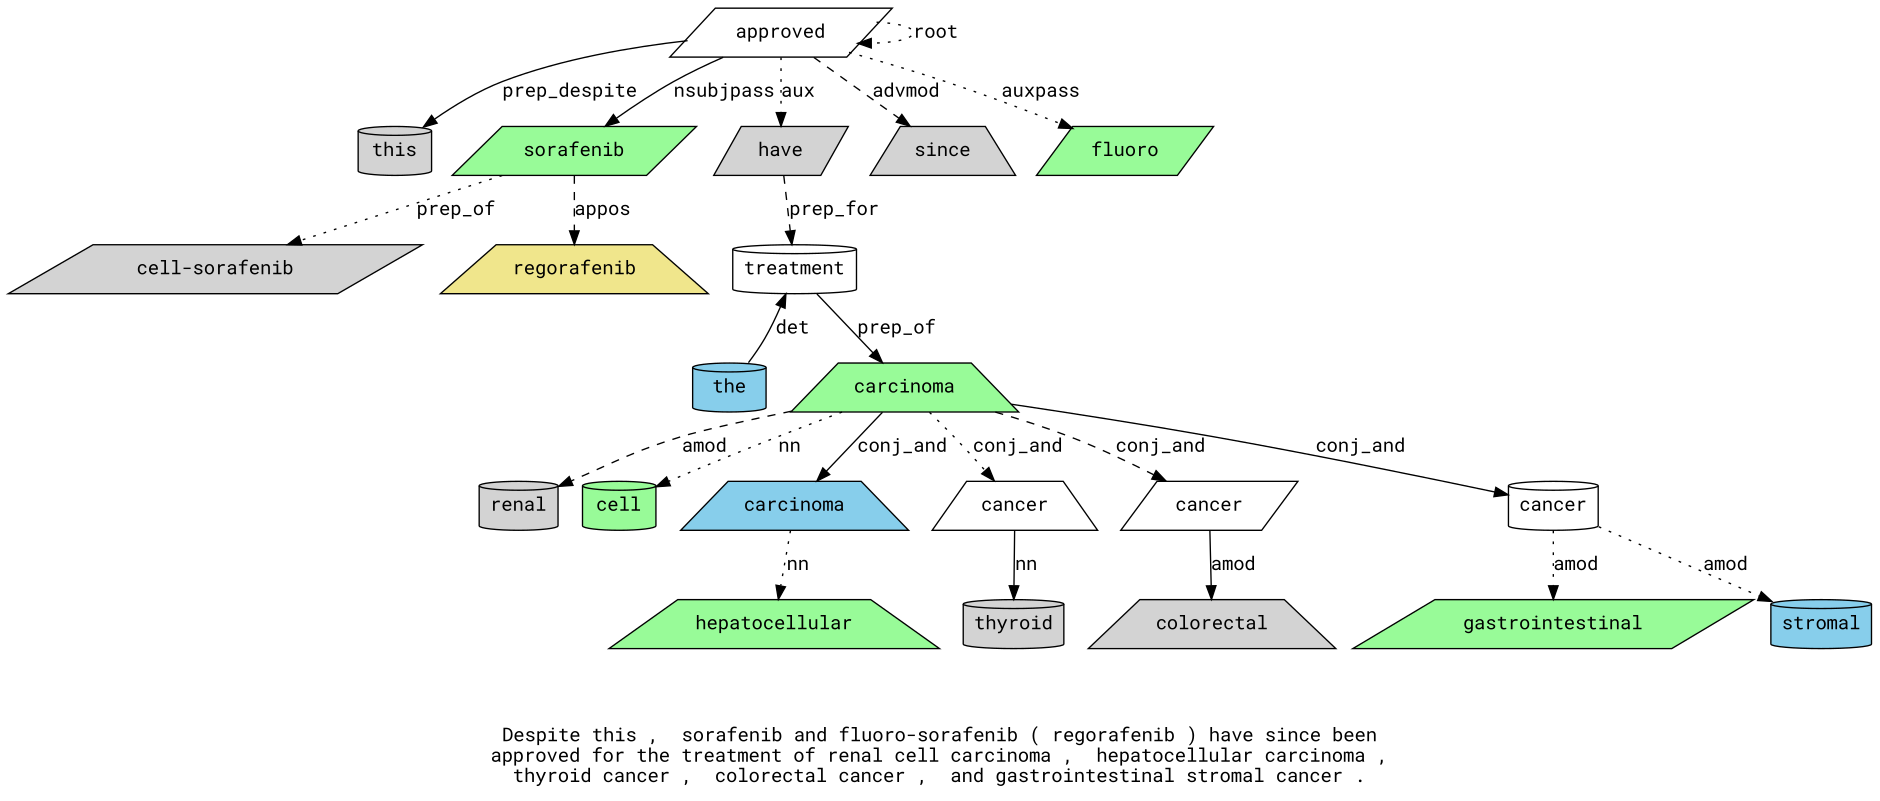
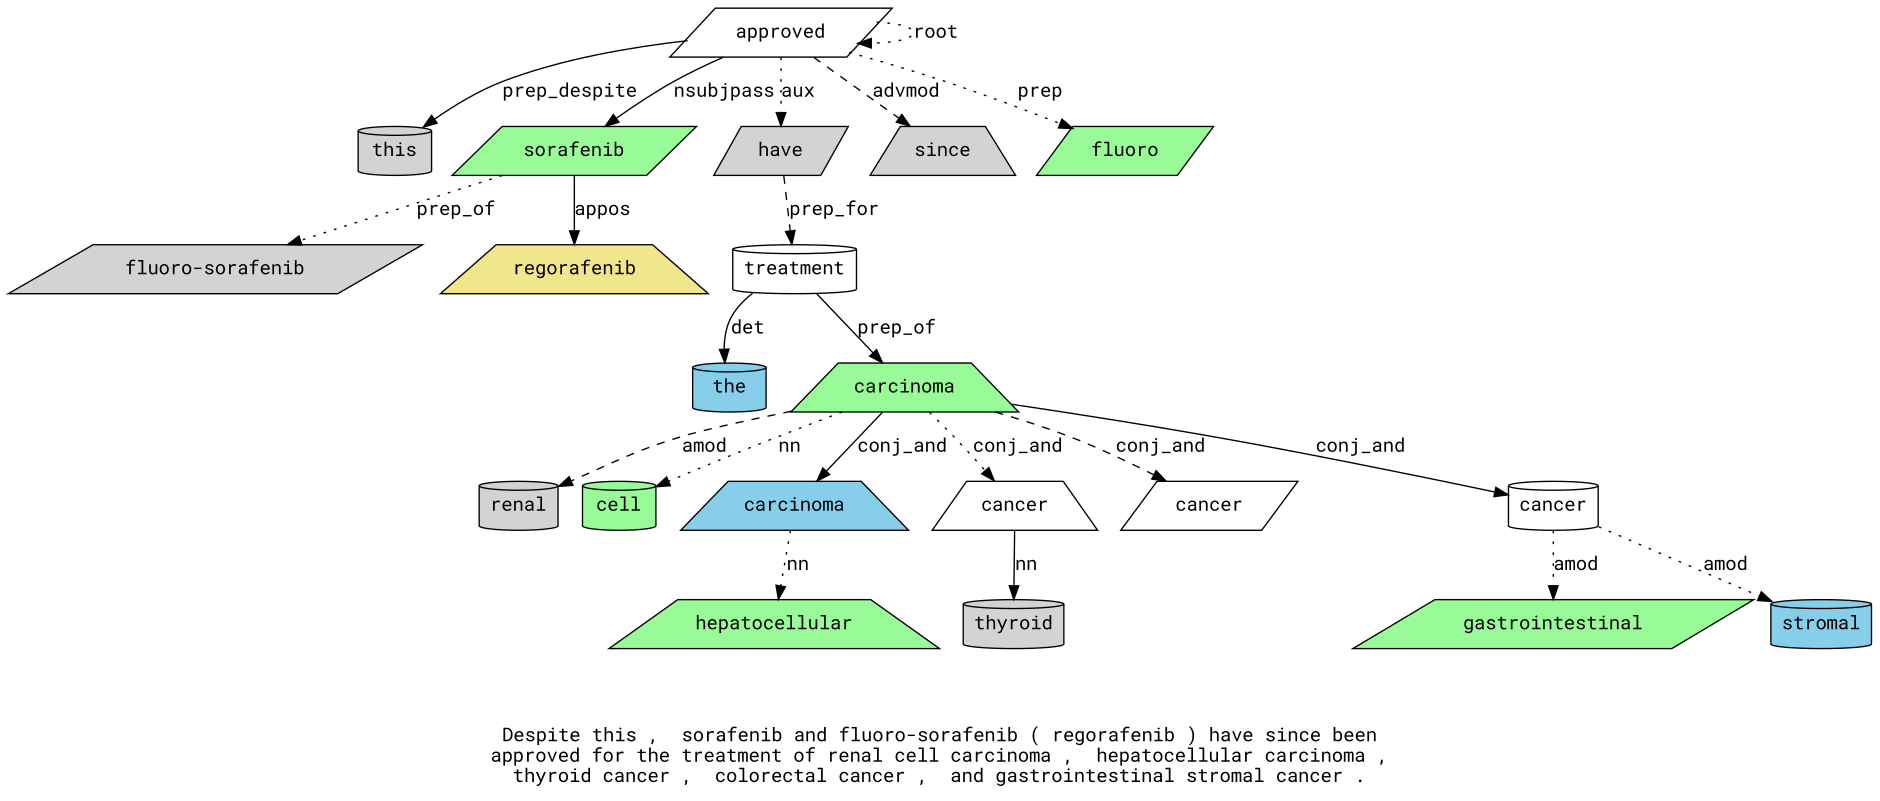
(1041, 92) -> (1041, 92)
(574, 203) -> (574, 203)
(215, 269) -> (215, 269)
(766, 336) -> (731, 317)
(1212, 624) -> none
